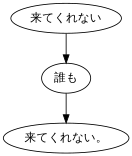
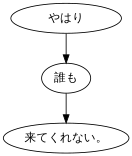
(66, 18) -> (66, 18)
